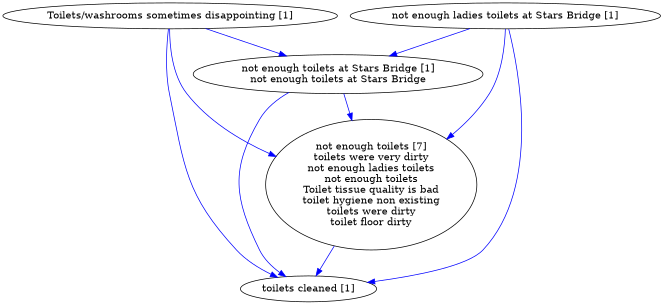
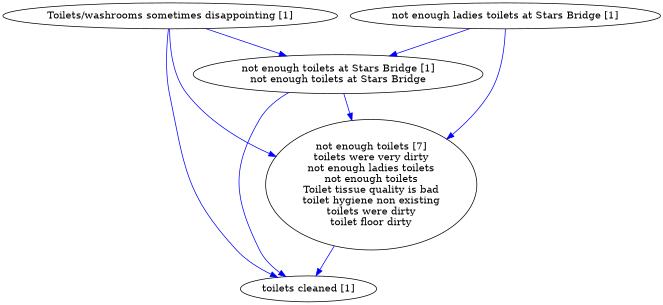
(511, 199) -> none
